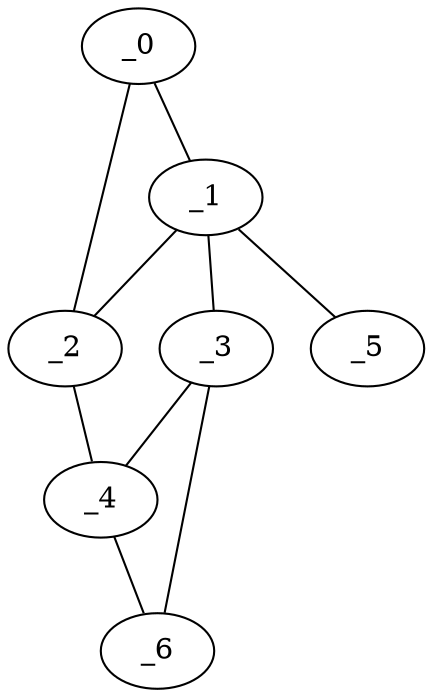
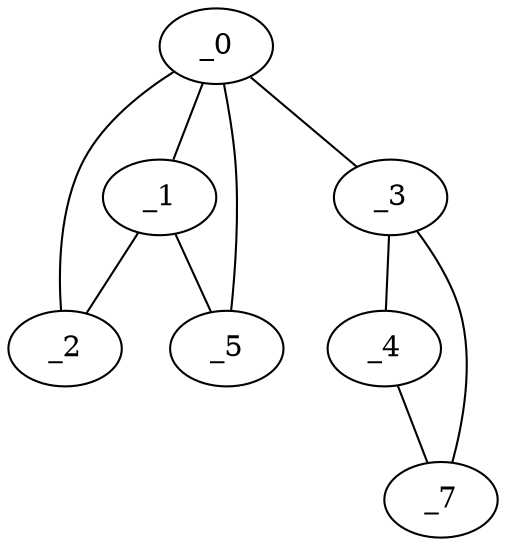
none -> (237, 197)
(211, 273) -> (304, 122)
(83, 424) -> none
(157, 651) -> (441, 500)
